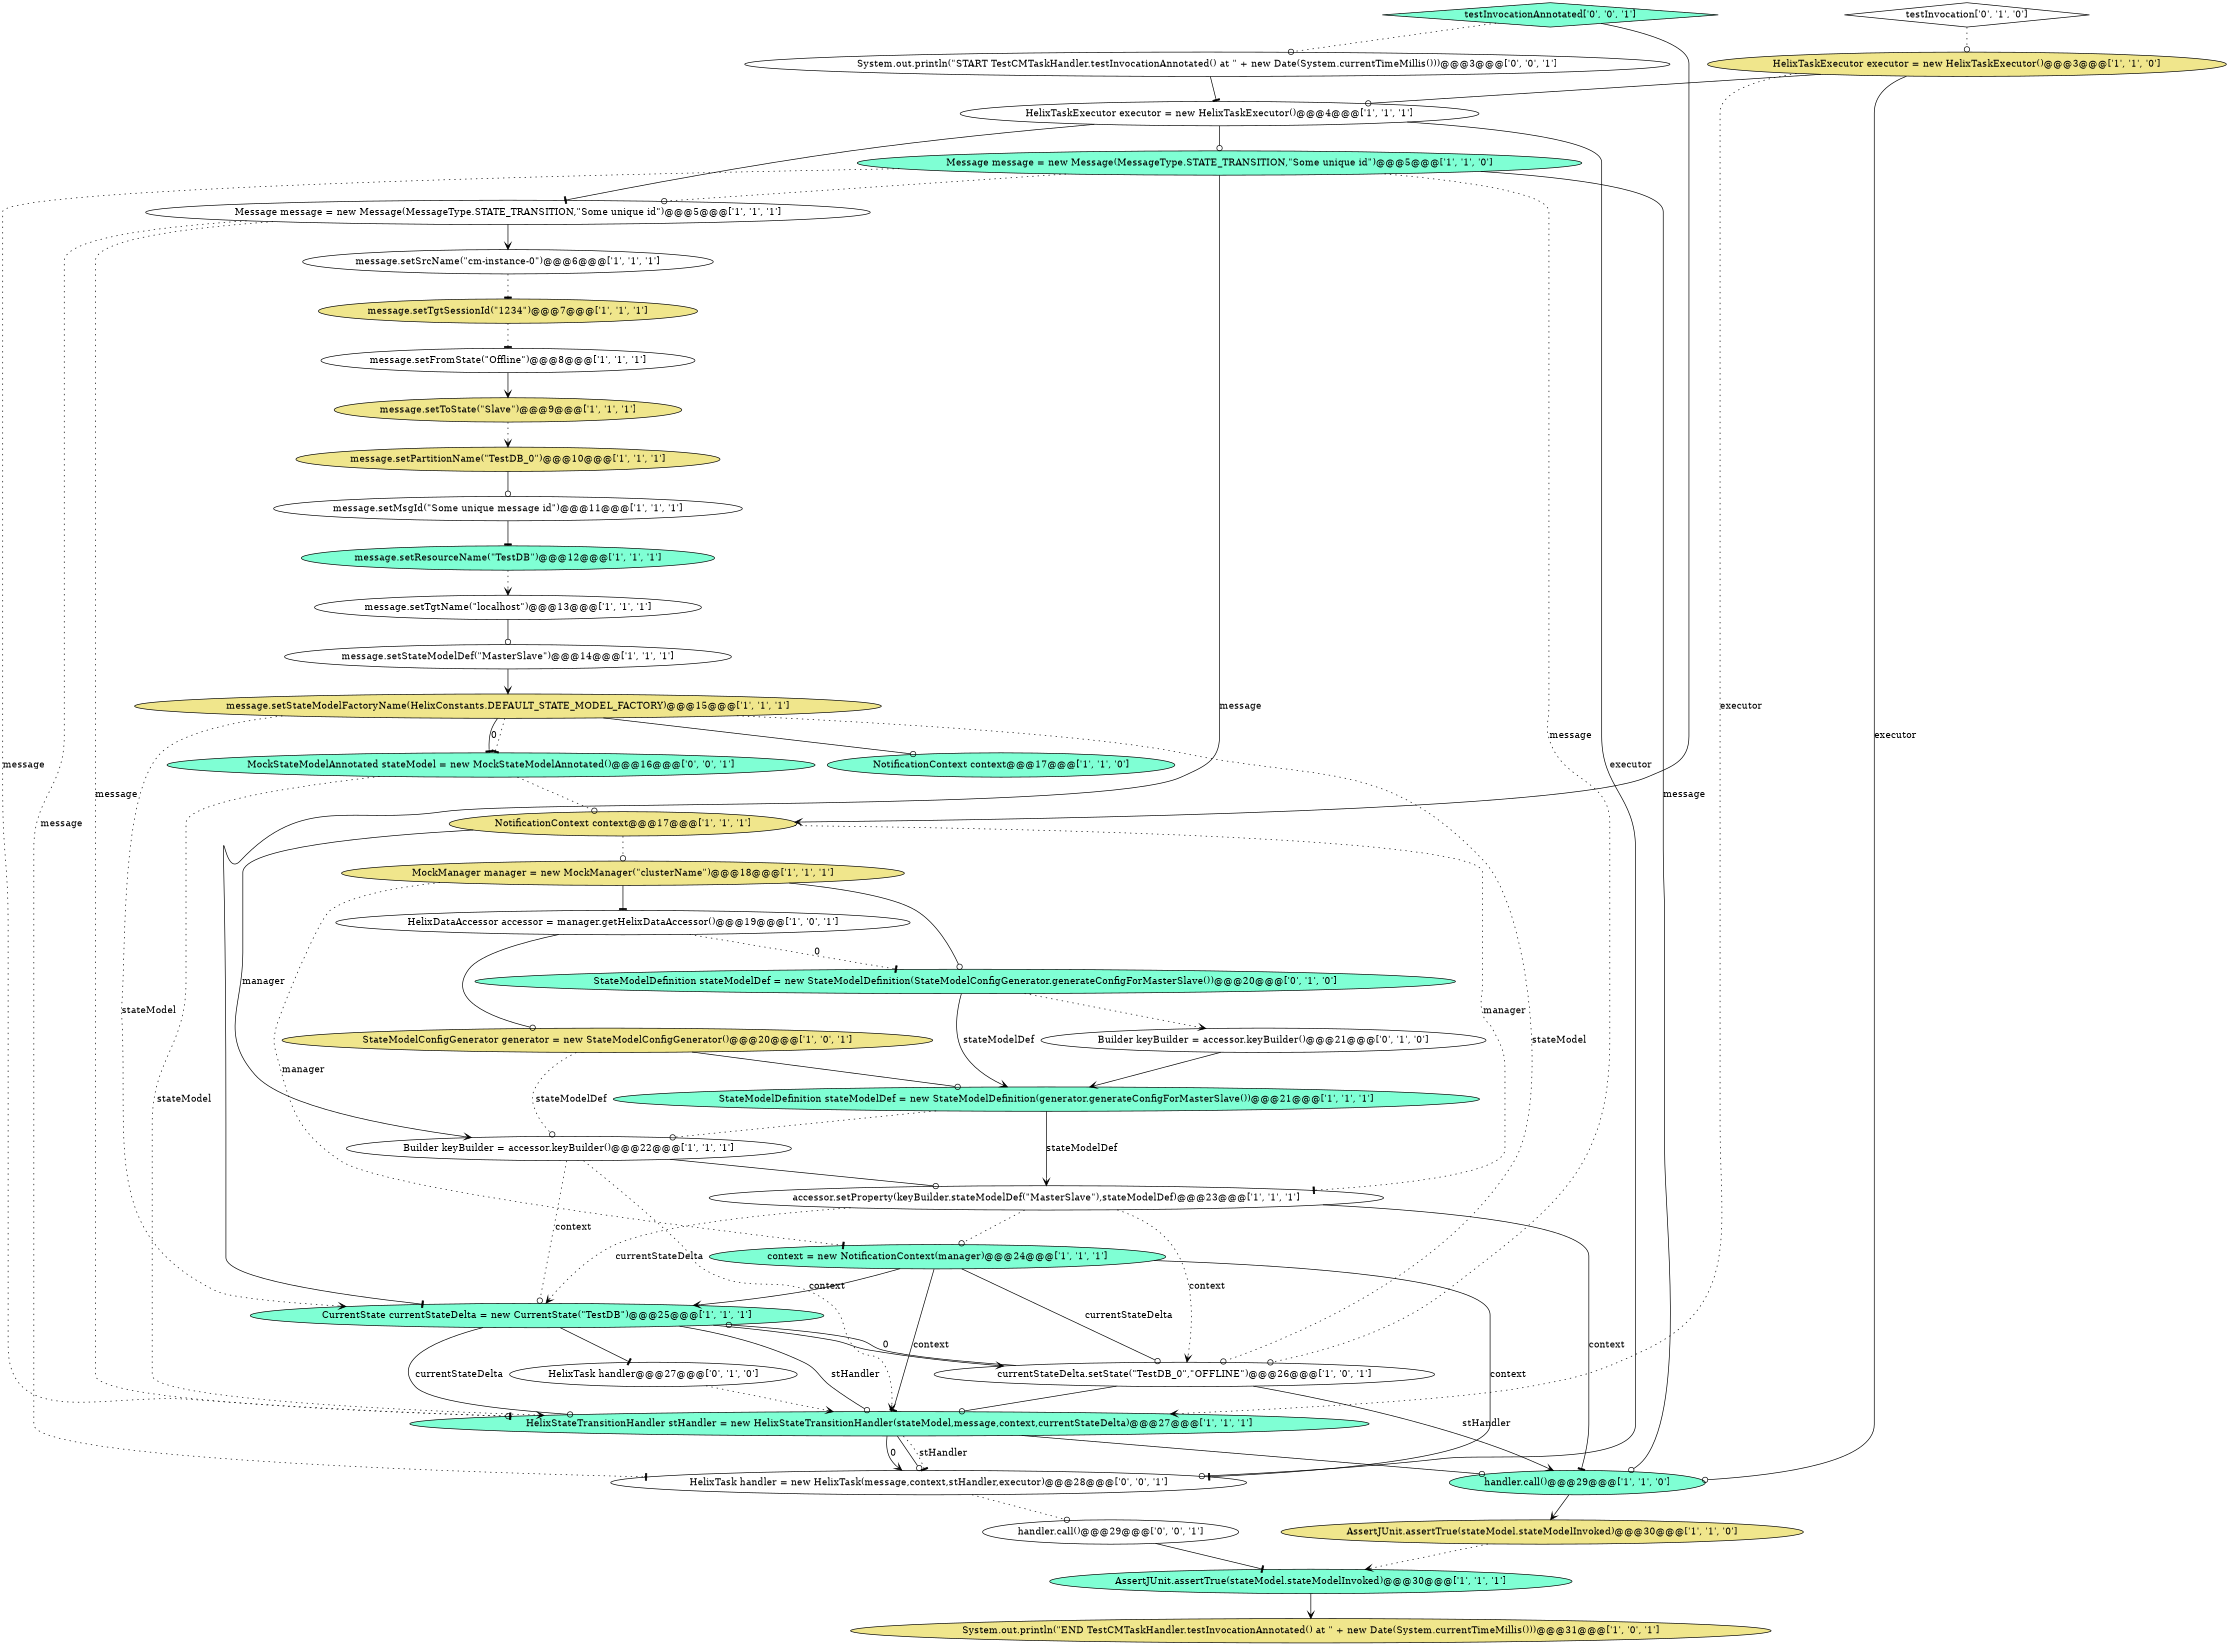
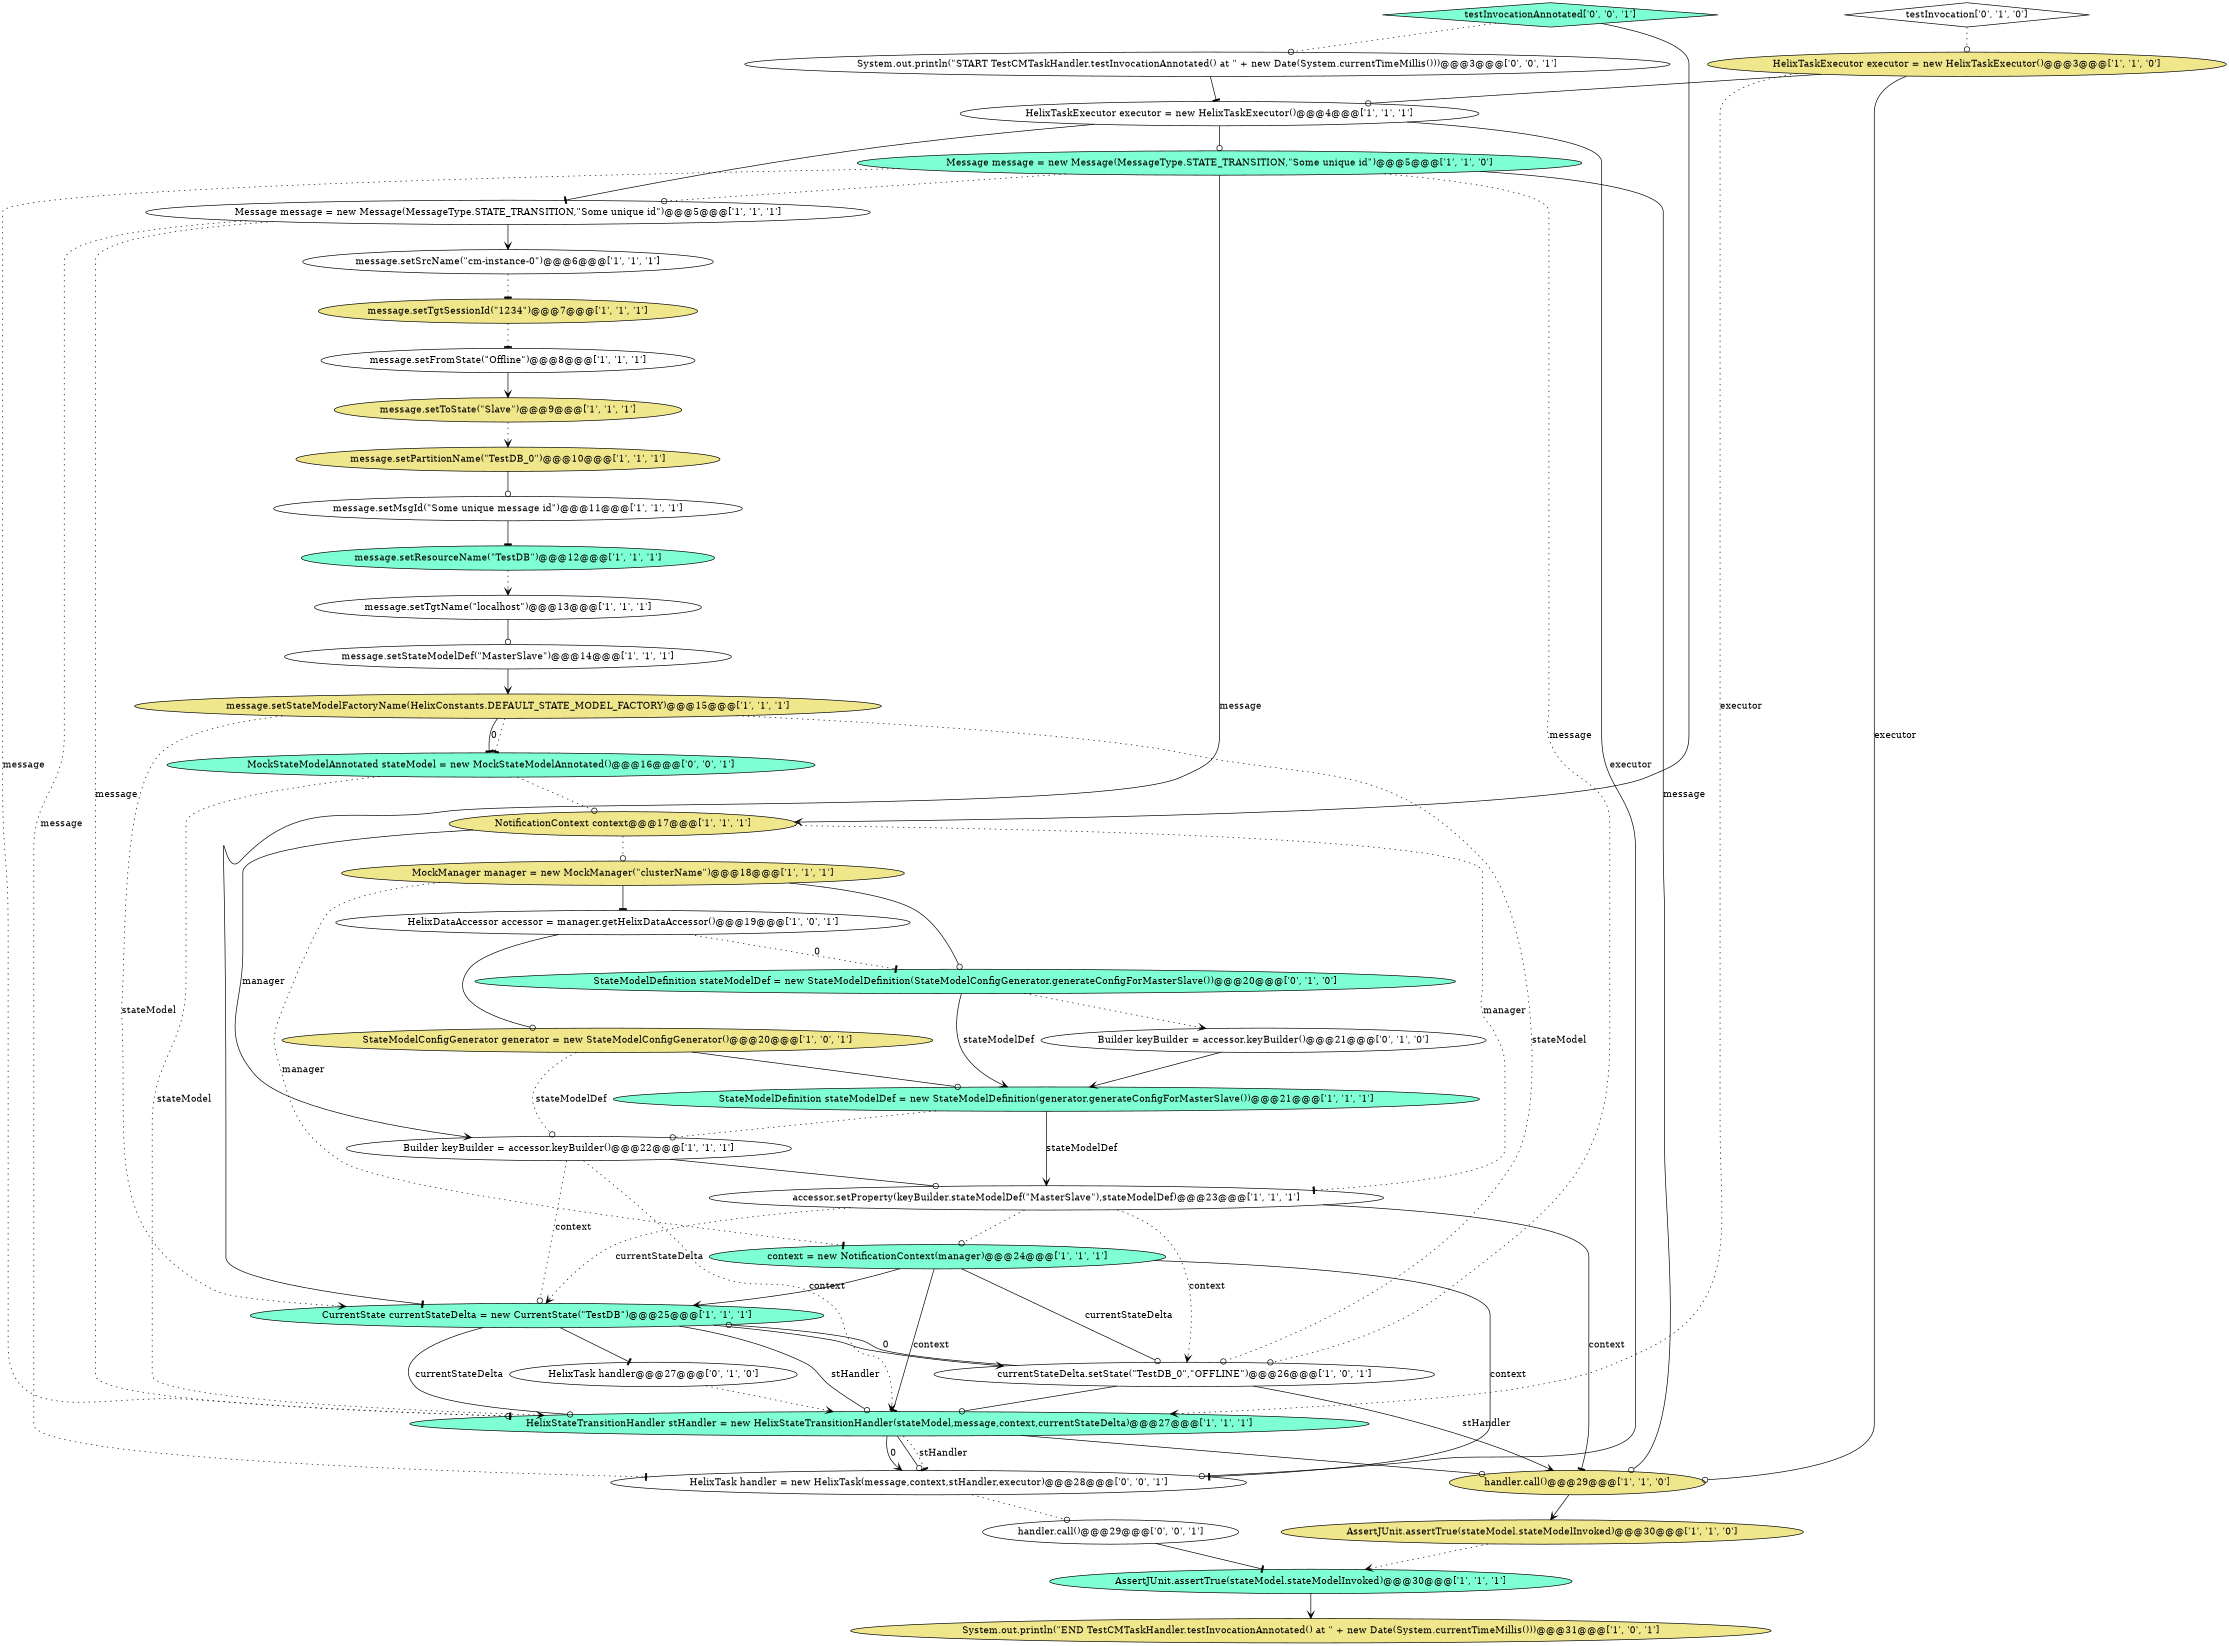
(1001, 765) -> none
(1577, 1483) -> (1577, 1483)
